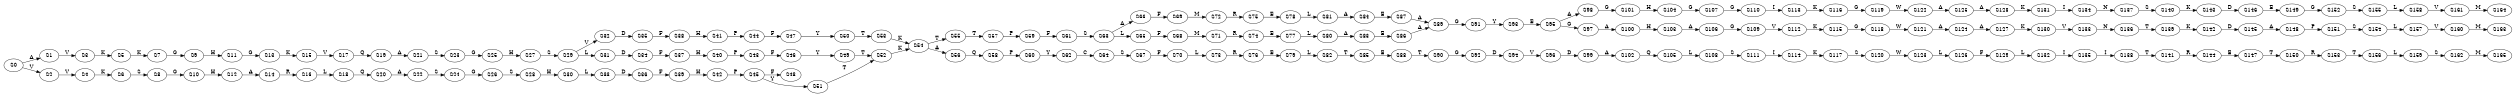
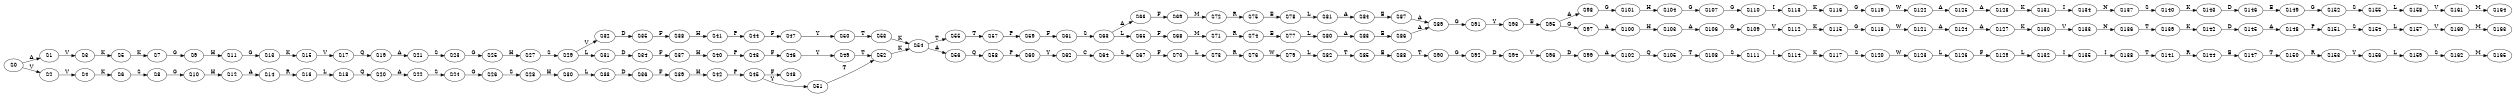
(1272, 53) -> (1272, 53)
(1691, 53) -> (1691, 53)
(2354, 53) -> (2354, 53)
